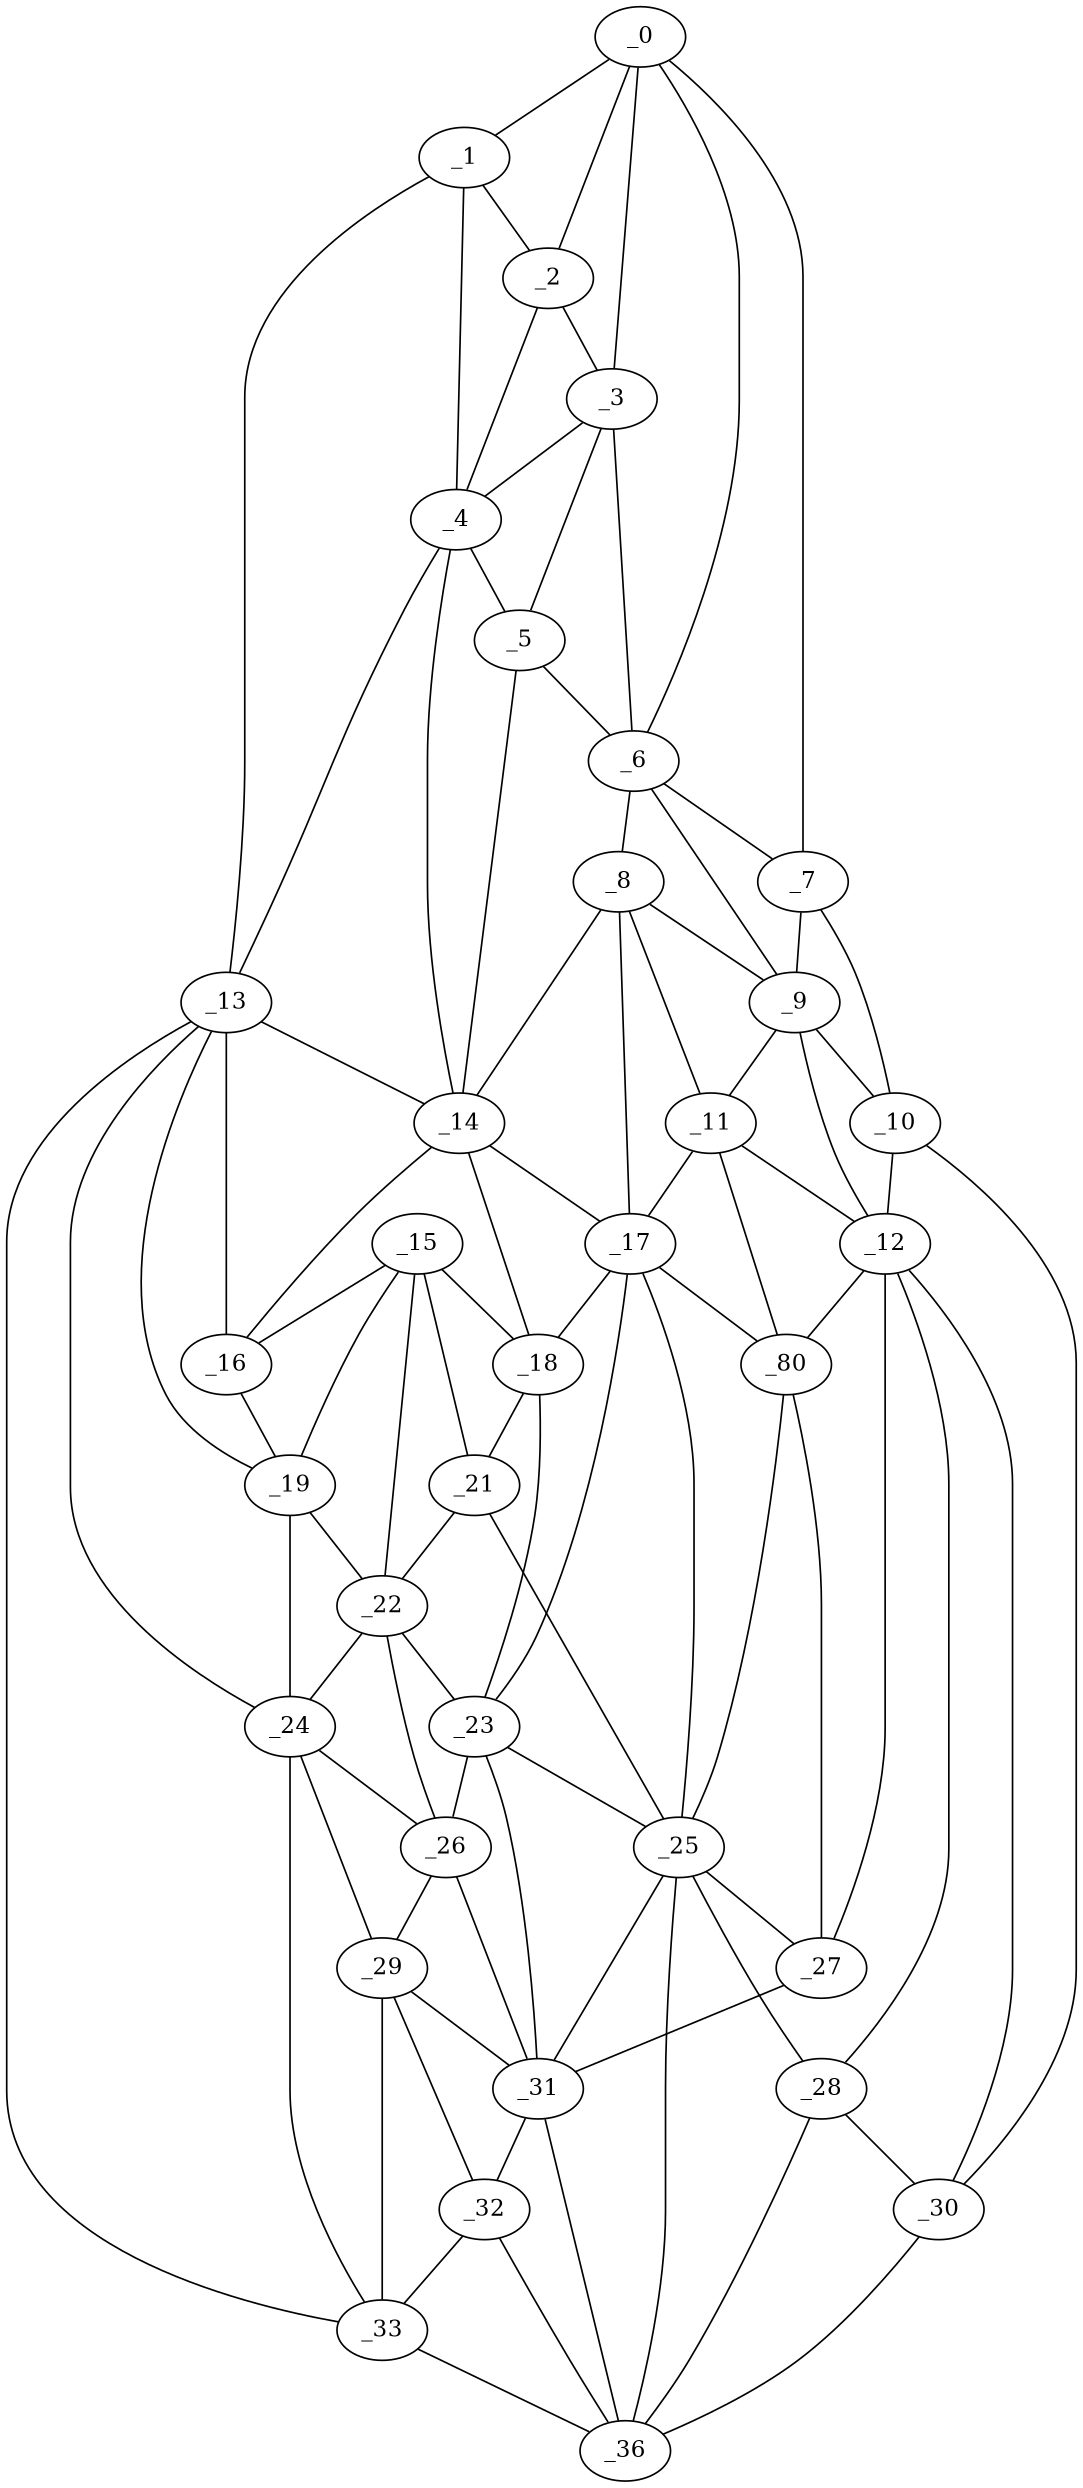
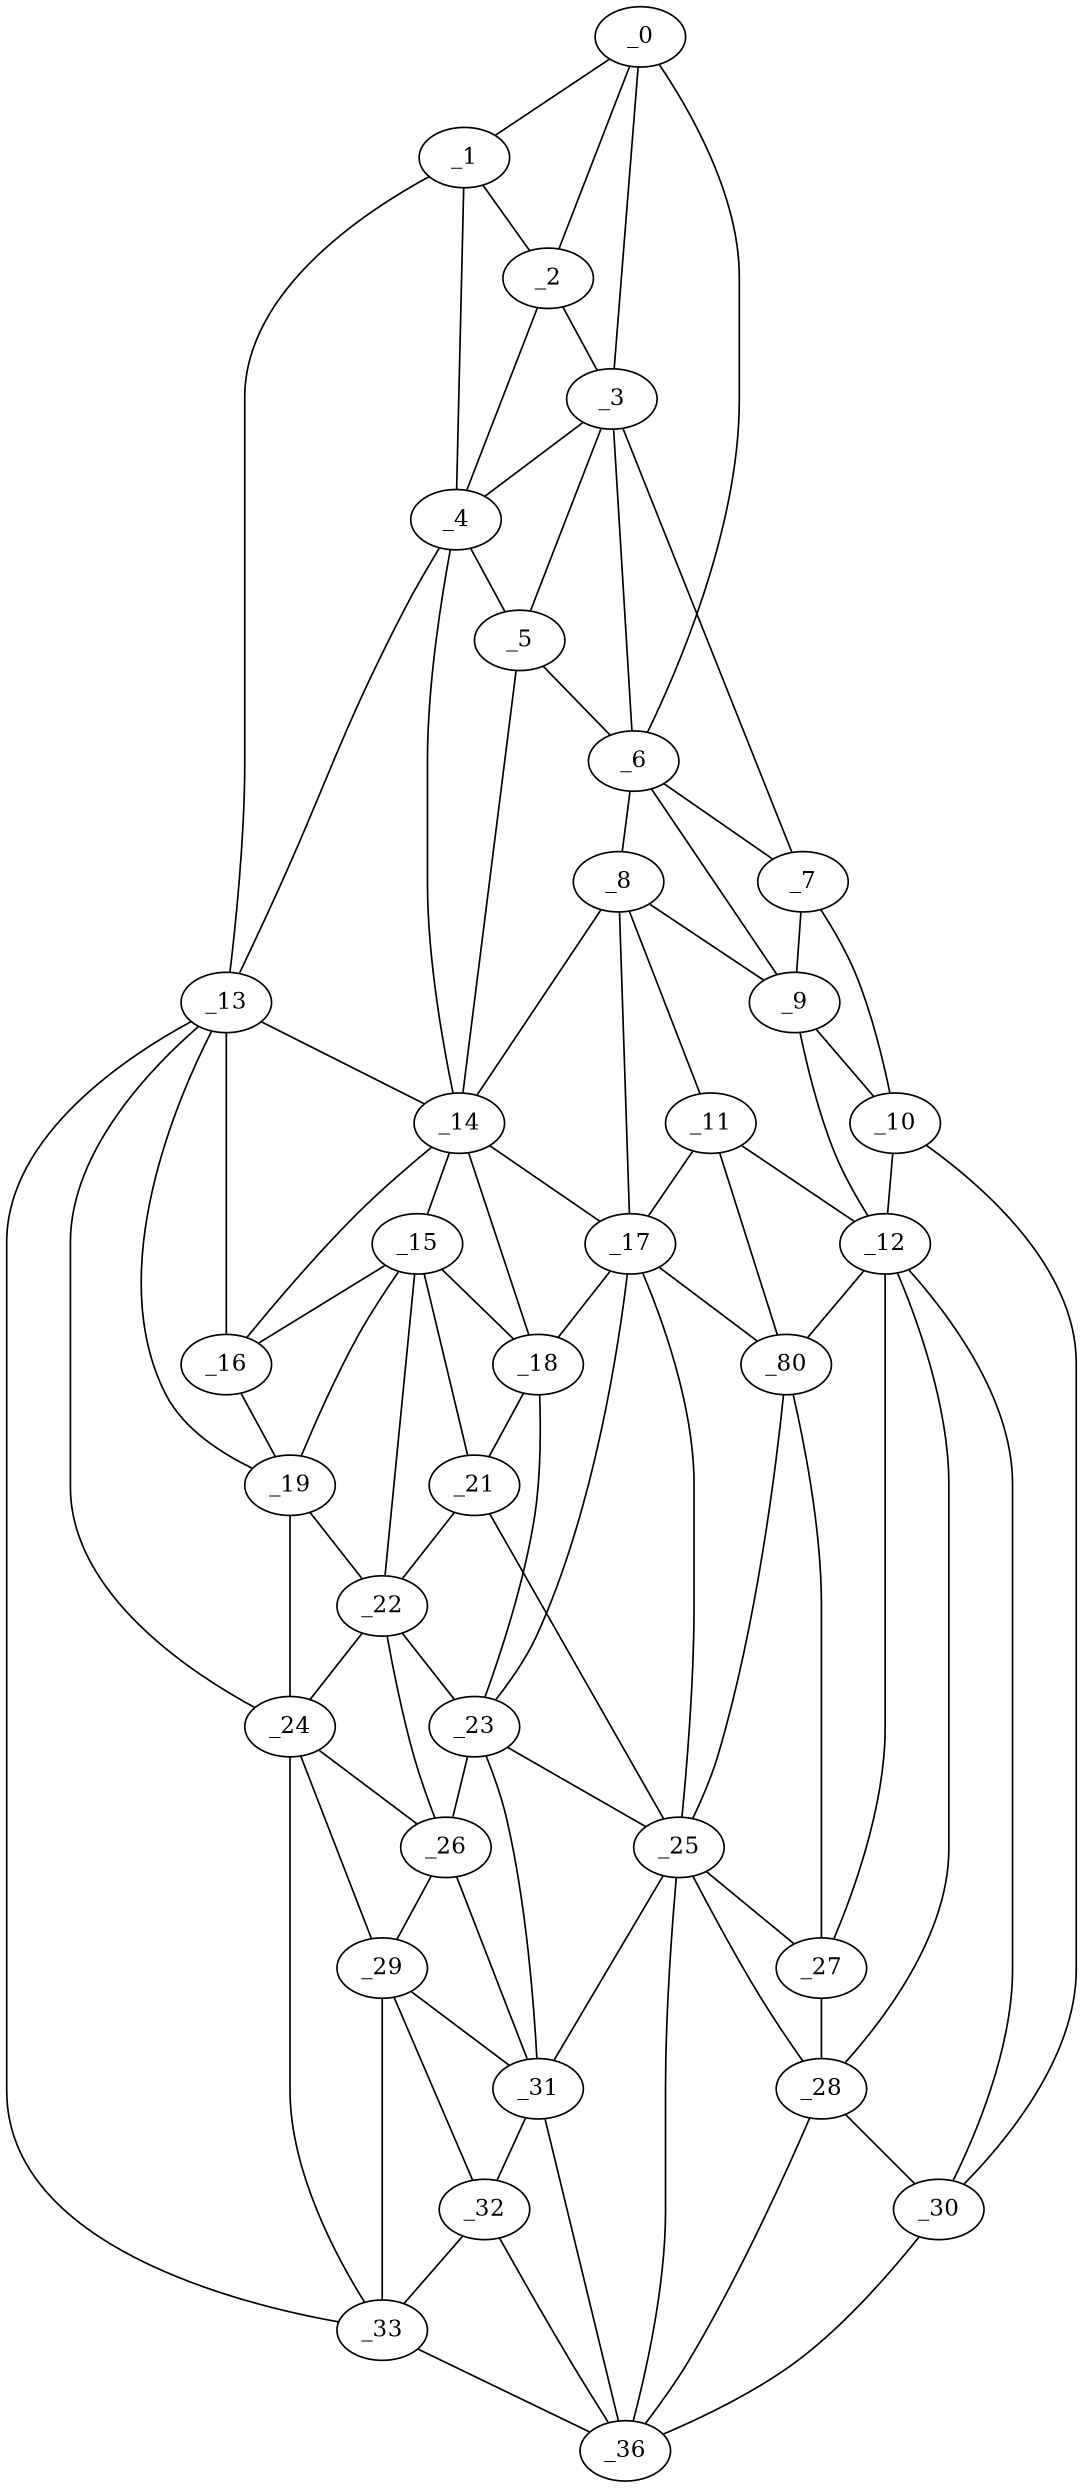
(803, 433) -> (707, 640)
(753, 1063) -> none
none -> (438, 1183)
(680, 2028) -> (821, 2029)
